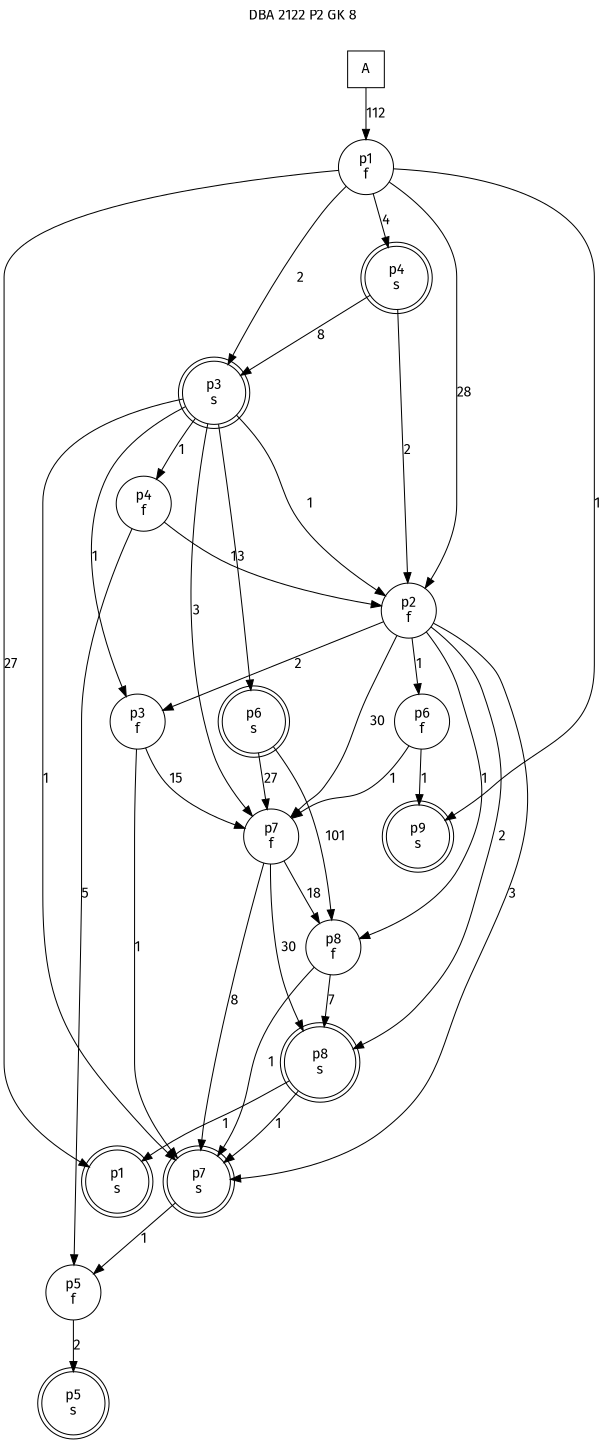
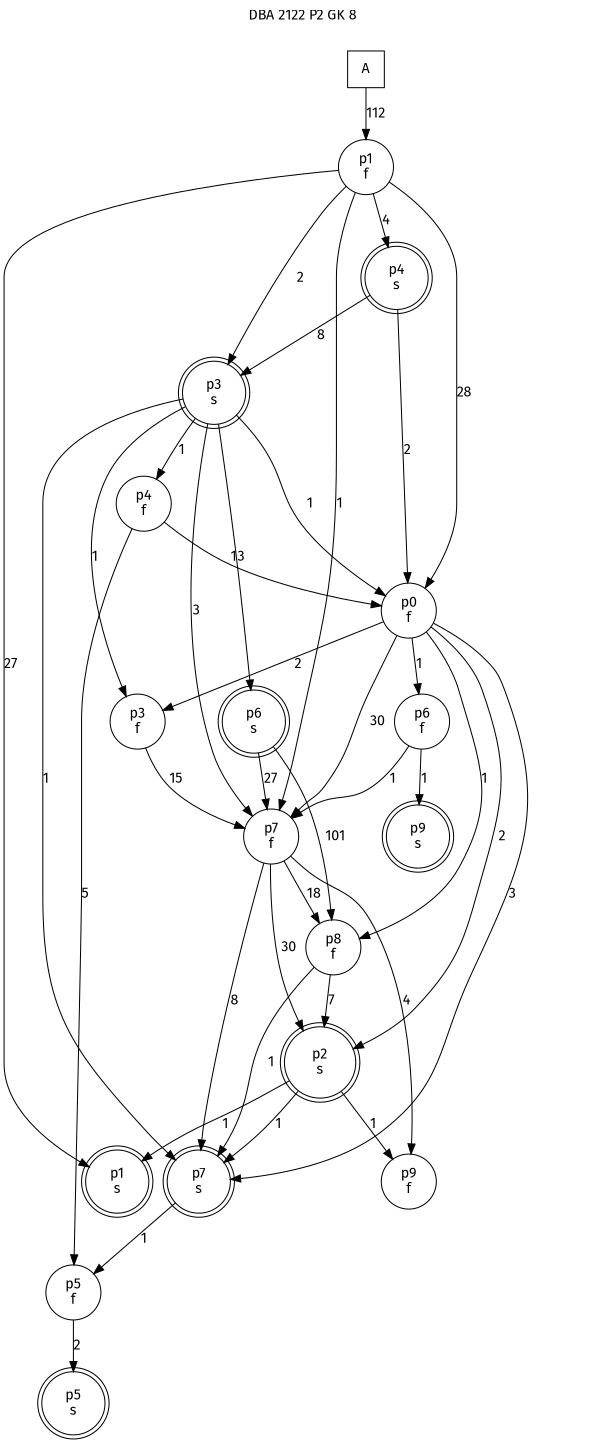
(594, 454) -> (336, 498)
(409, 611) -> (409, 611)
(135, 954) -> none
(320, 1062) -> (320, 1062)
none -> (409, 1182)
